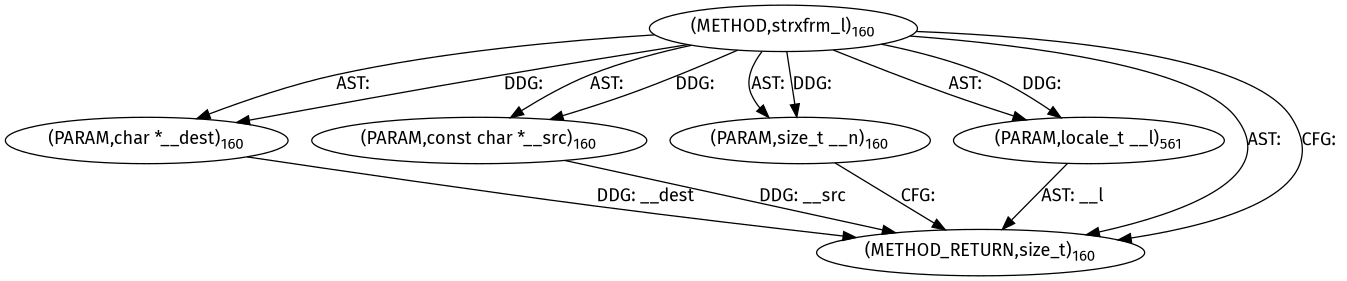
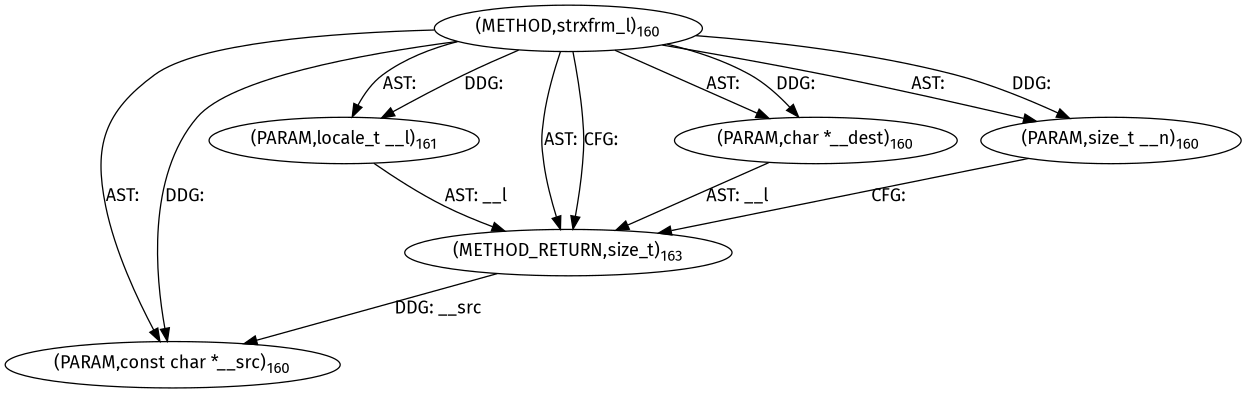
(1171, 139) -> (427, 139)
(724, 195) -> (377, 307)
(646, 197) -> (738, 197)
(1084, 251) -> (672, 251)
